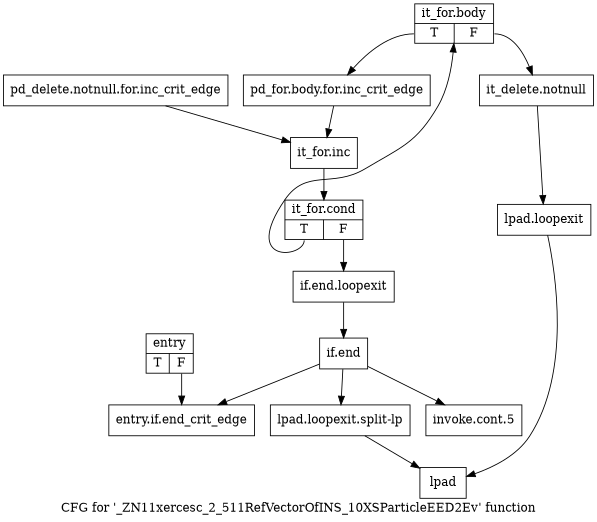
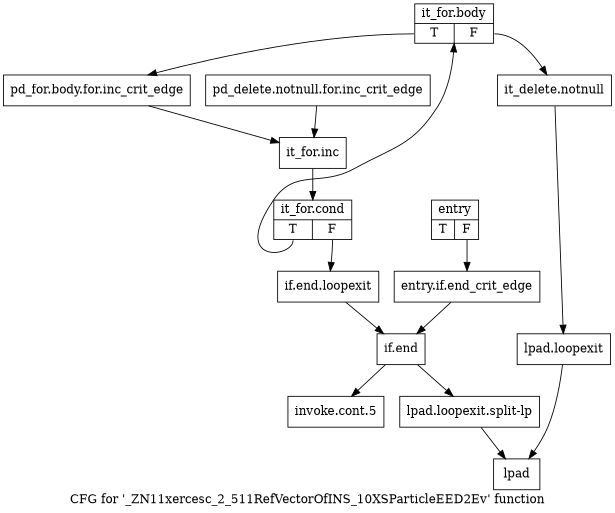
(273, 383) -> (437, 315)
